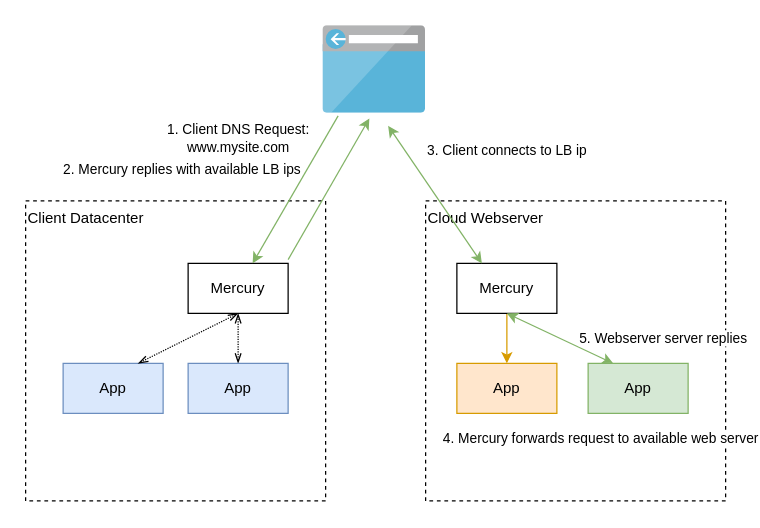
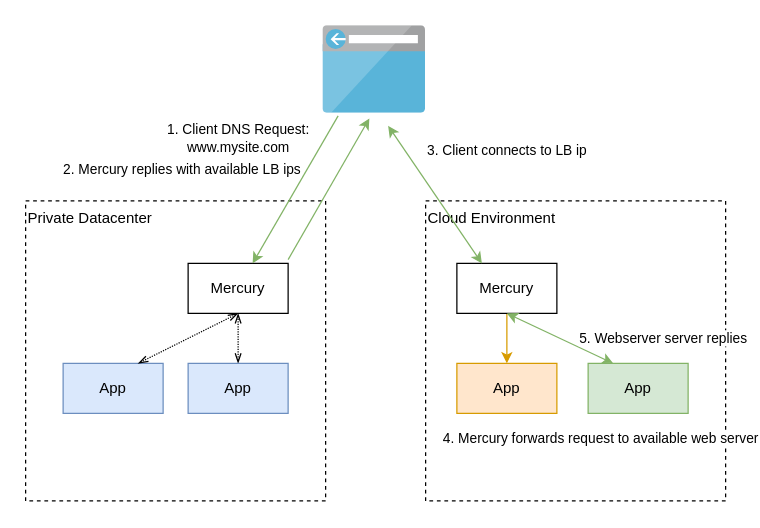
(94, 218) -> (100, 218)
(487, 218) -> (494, 218)
